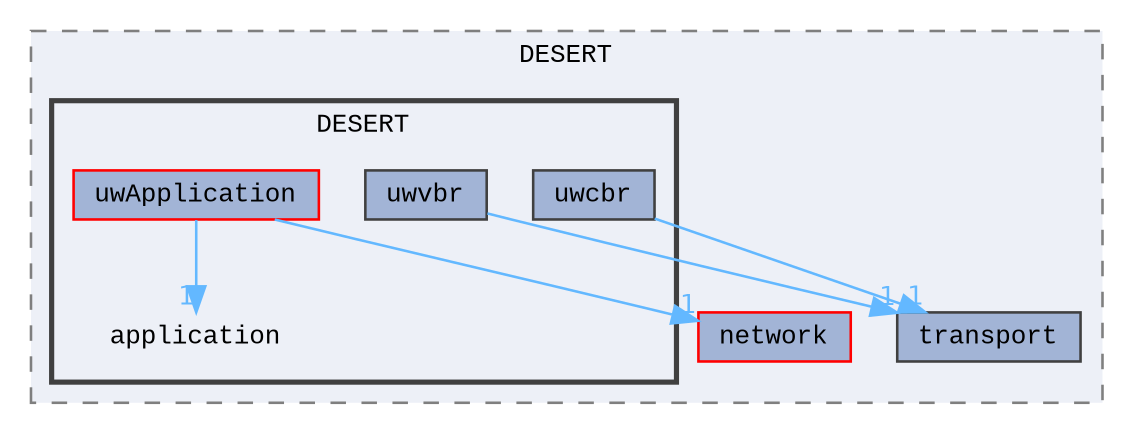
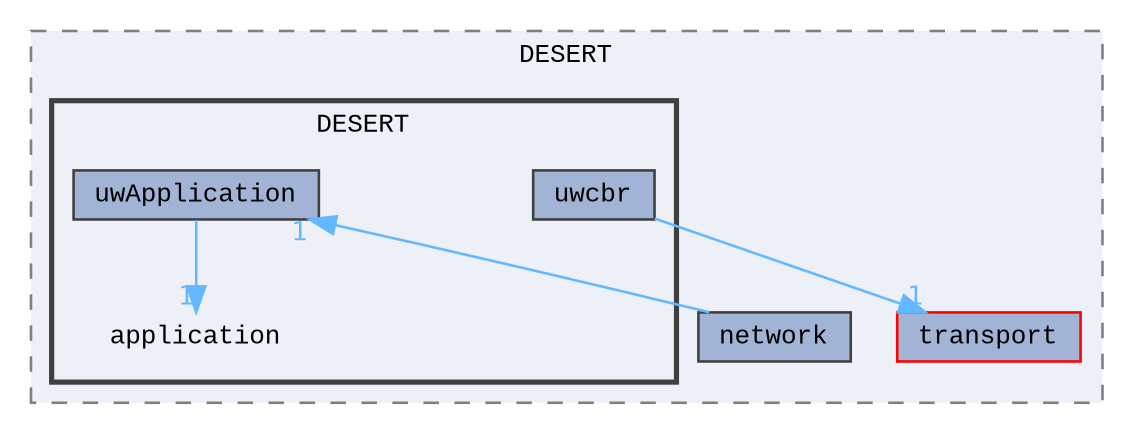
(196, 195) -> (196, 195)
(426, 195) -> none
(473, 267) -> (522, 268)
(775, 337) -> (775, 337)
(989, 337) -> (989, 337)
